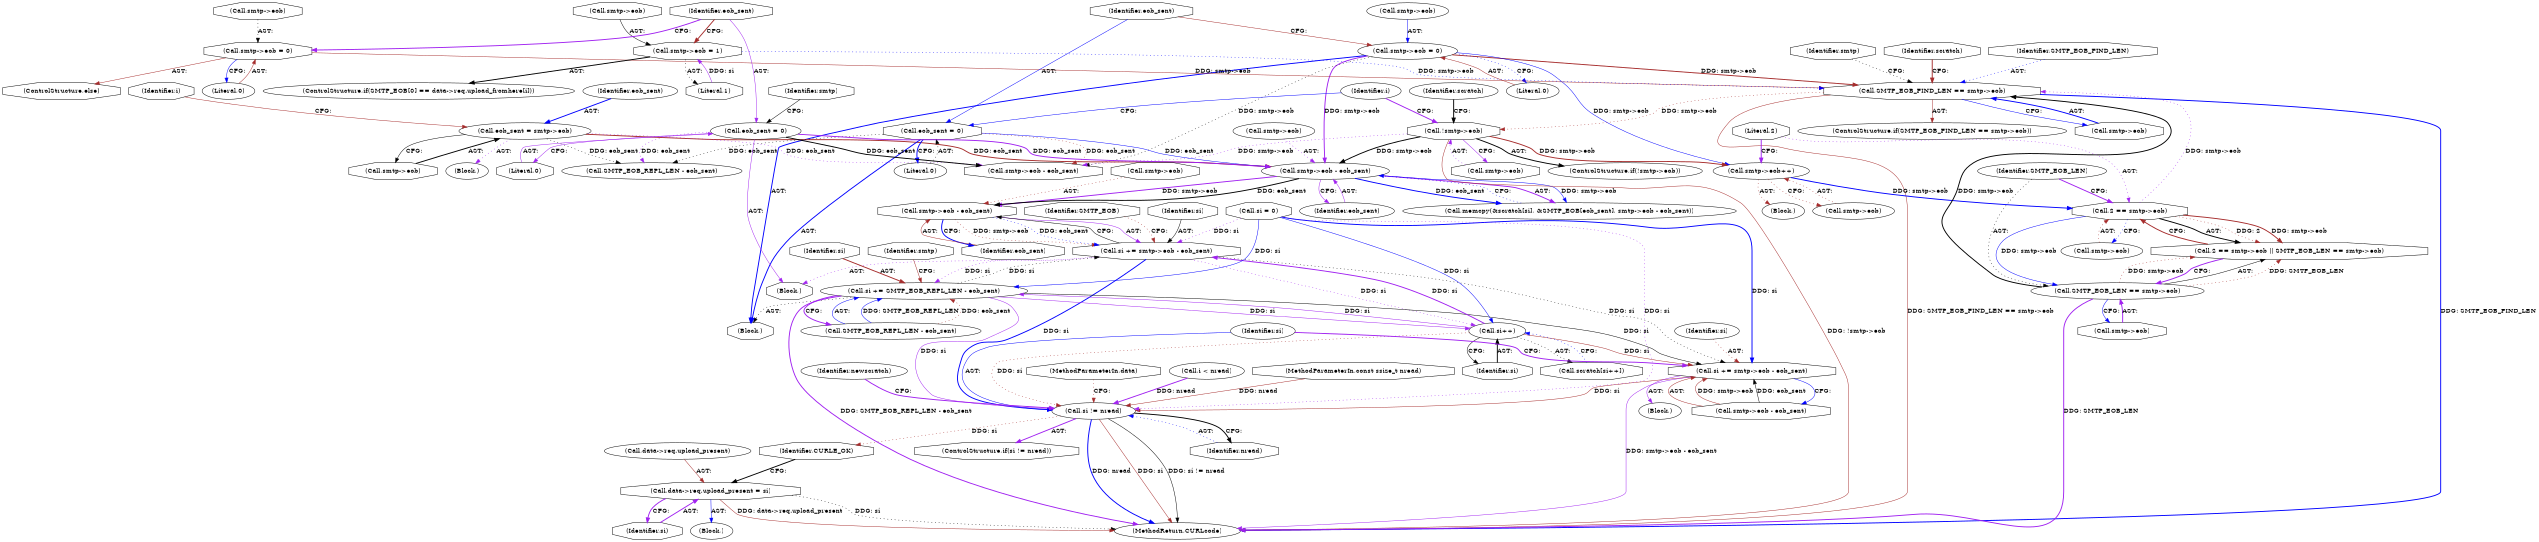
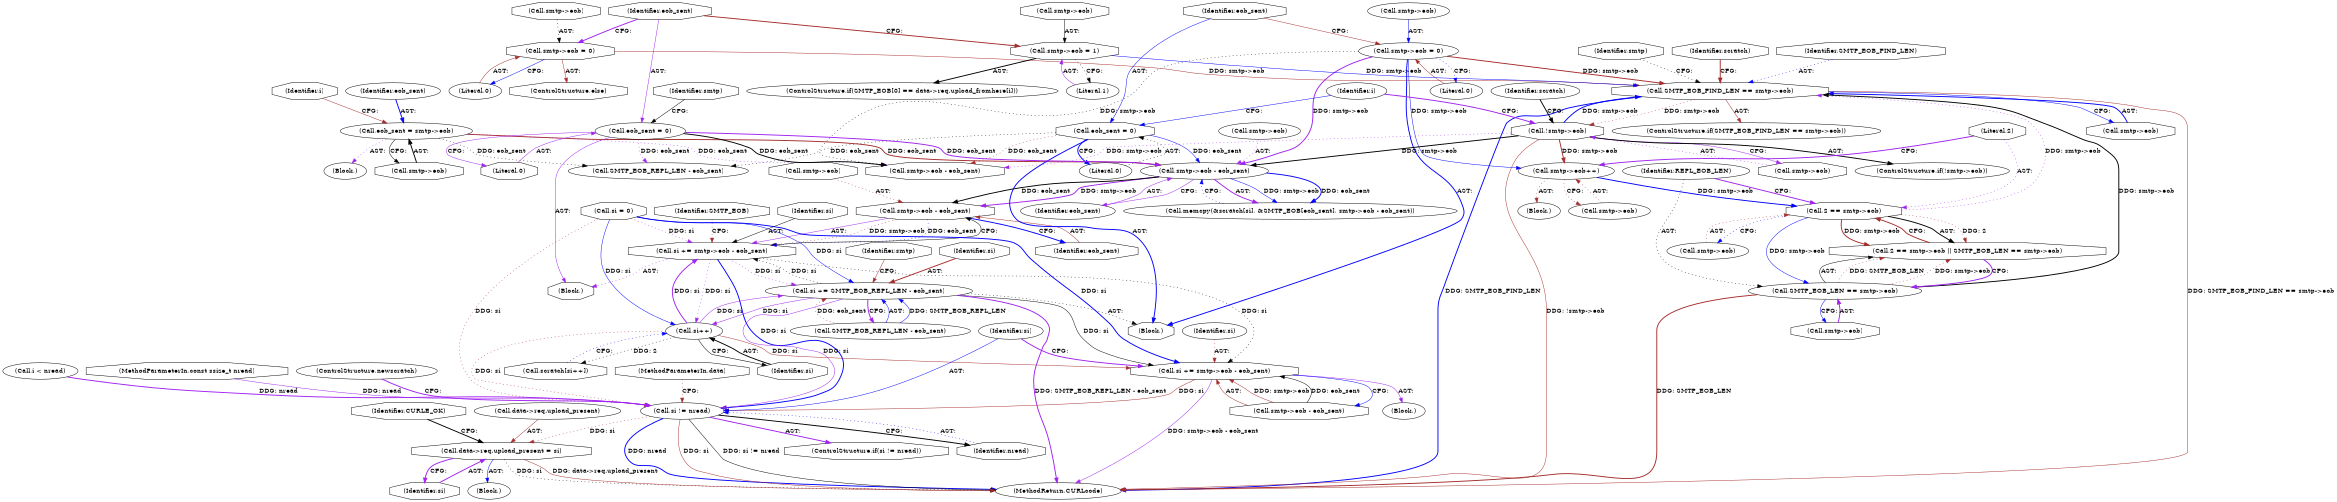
(1282, 59) -> (1372, 75)
(696, 71) -> (1096, 71)
(722, 71) -> (1072, 71)
(714, 91) -> (1093, 91)
none -> (1580, 109)
(2042, 171) -> (1686, 171)
(1645, 336) -> (460, 356)
(1564, 351) -> (645, 351)
(854, 371) -> (367, 371)
(1218, 392) -> (367, 395)
(961, 430) -> (592, 427)
(1769, 522) -> (1555, 474)
